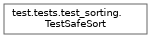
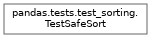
(76, 19) -> (76, 19)
